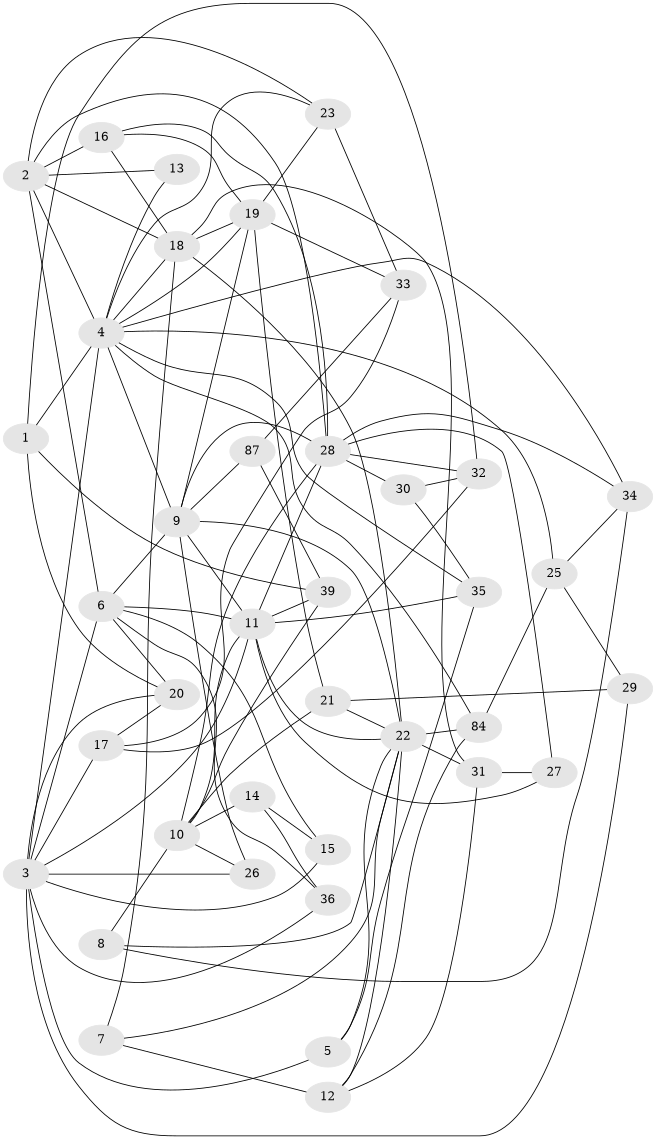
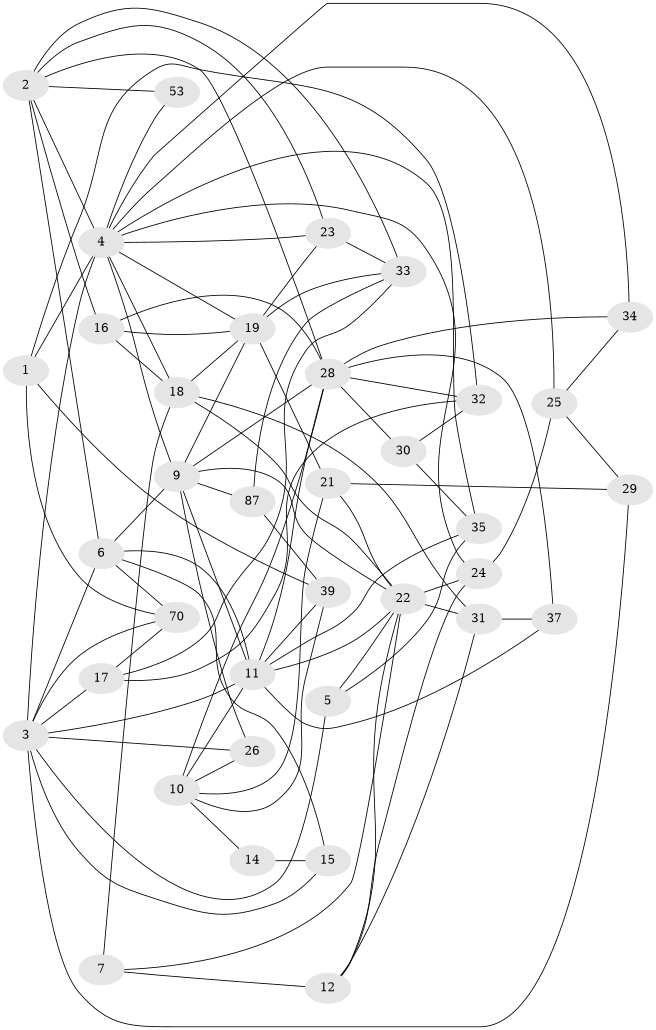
(177, 169) -> (177, 92)
(101, 211) -> (254, 52)
(177, 695) -> (177, 617)
(479, 727) -> (479, 574)
(555, 773) -> (555, 619)
(328, 900) -> none
(102, 945) -> none
